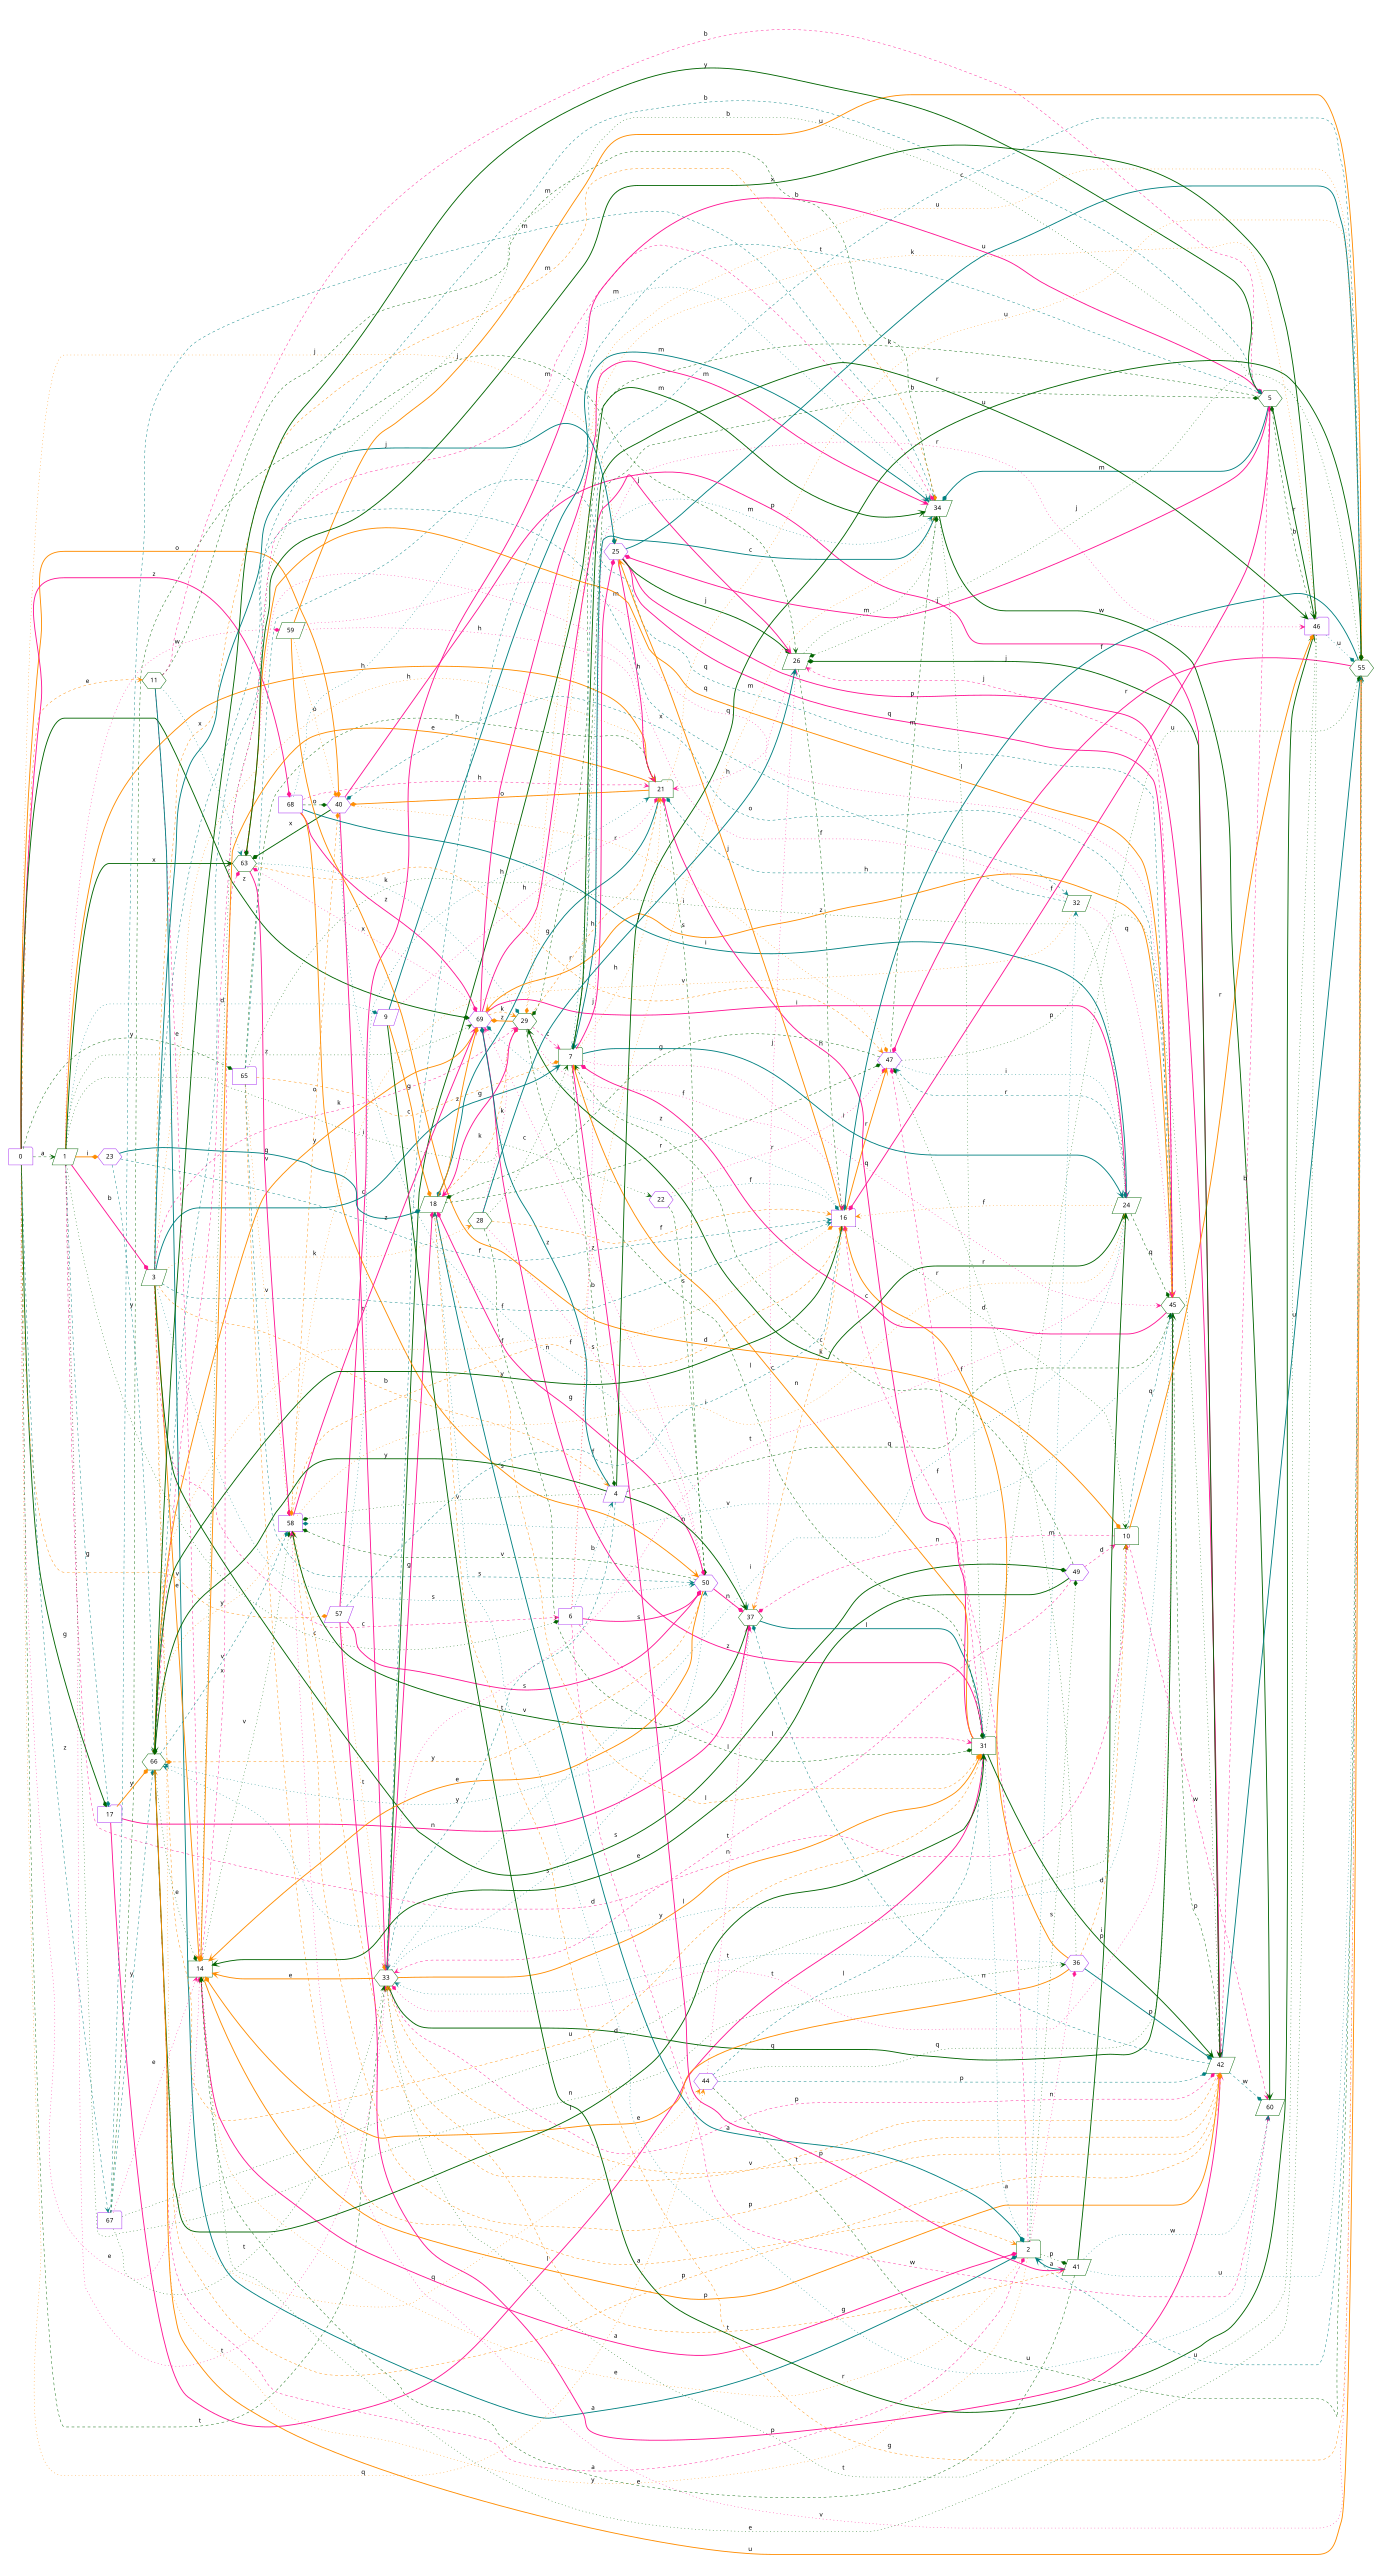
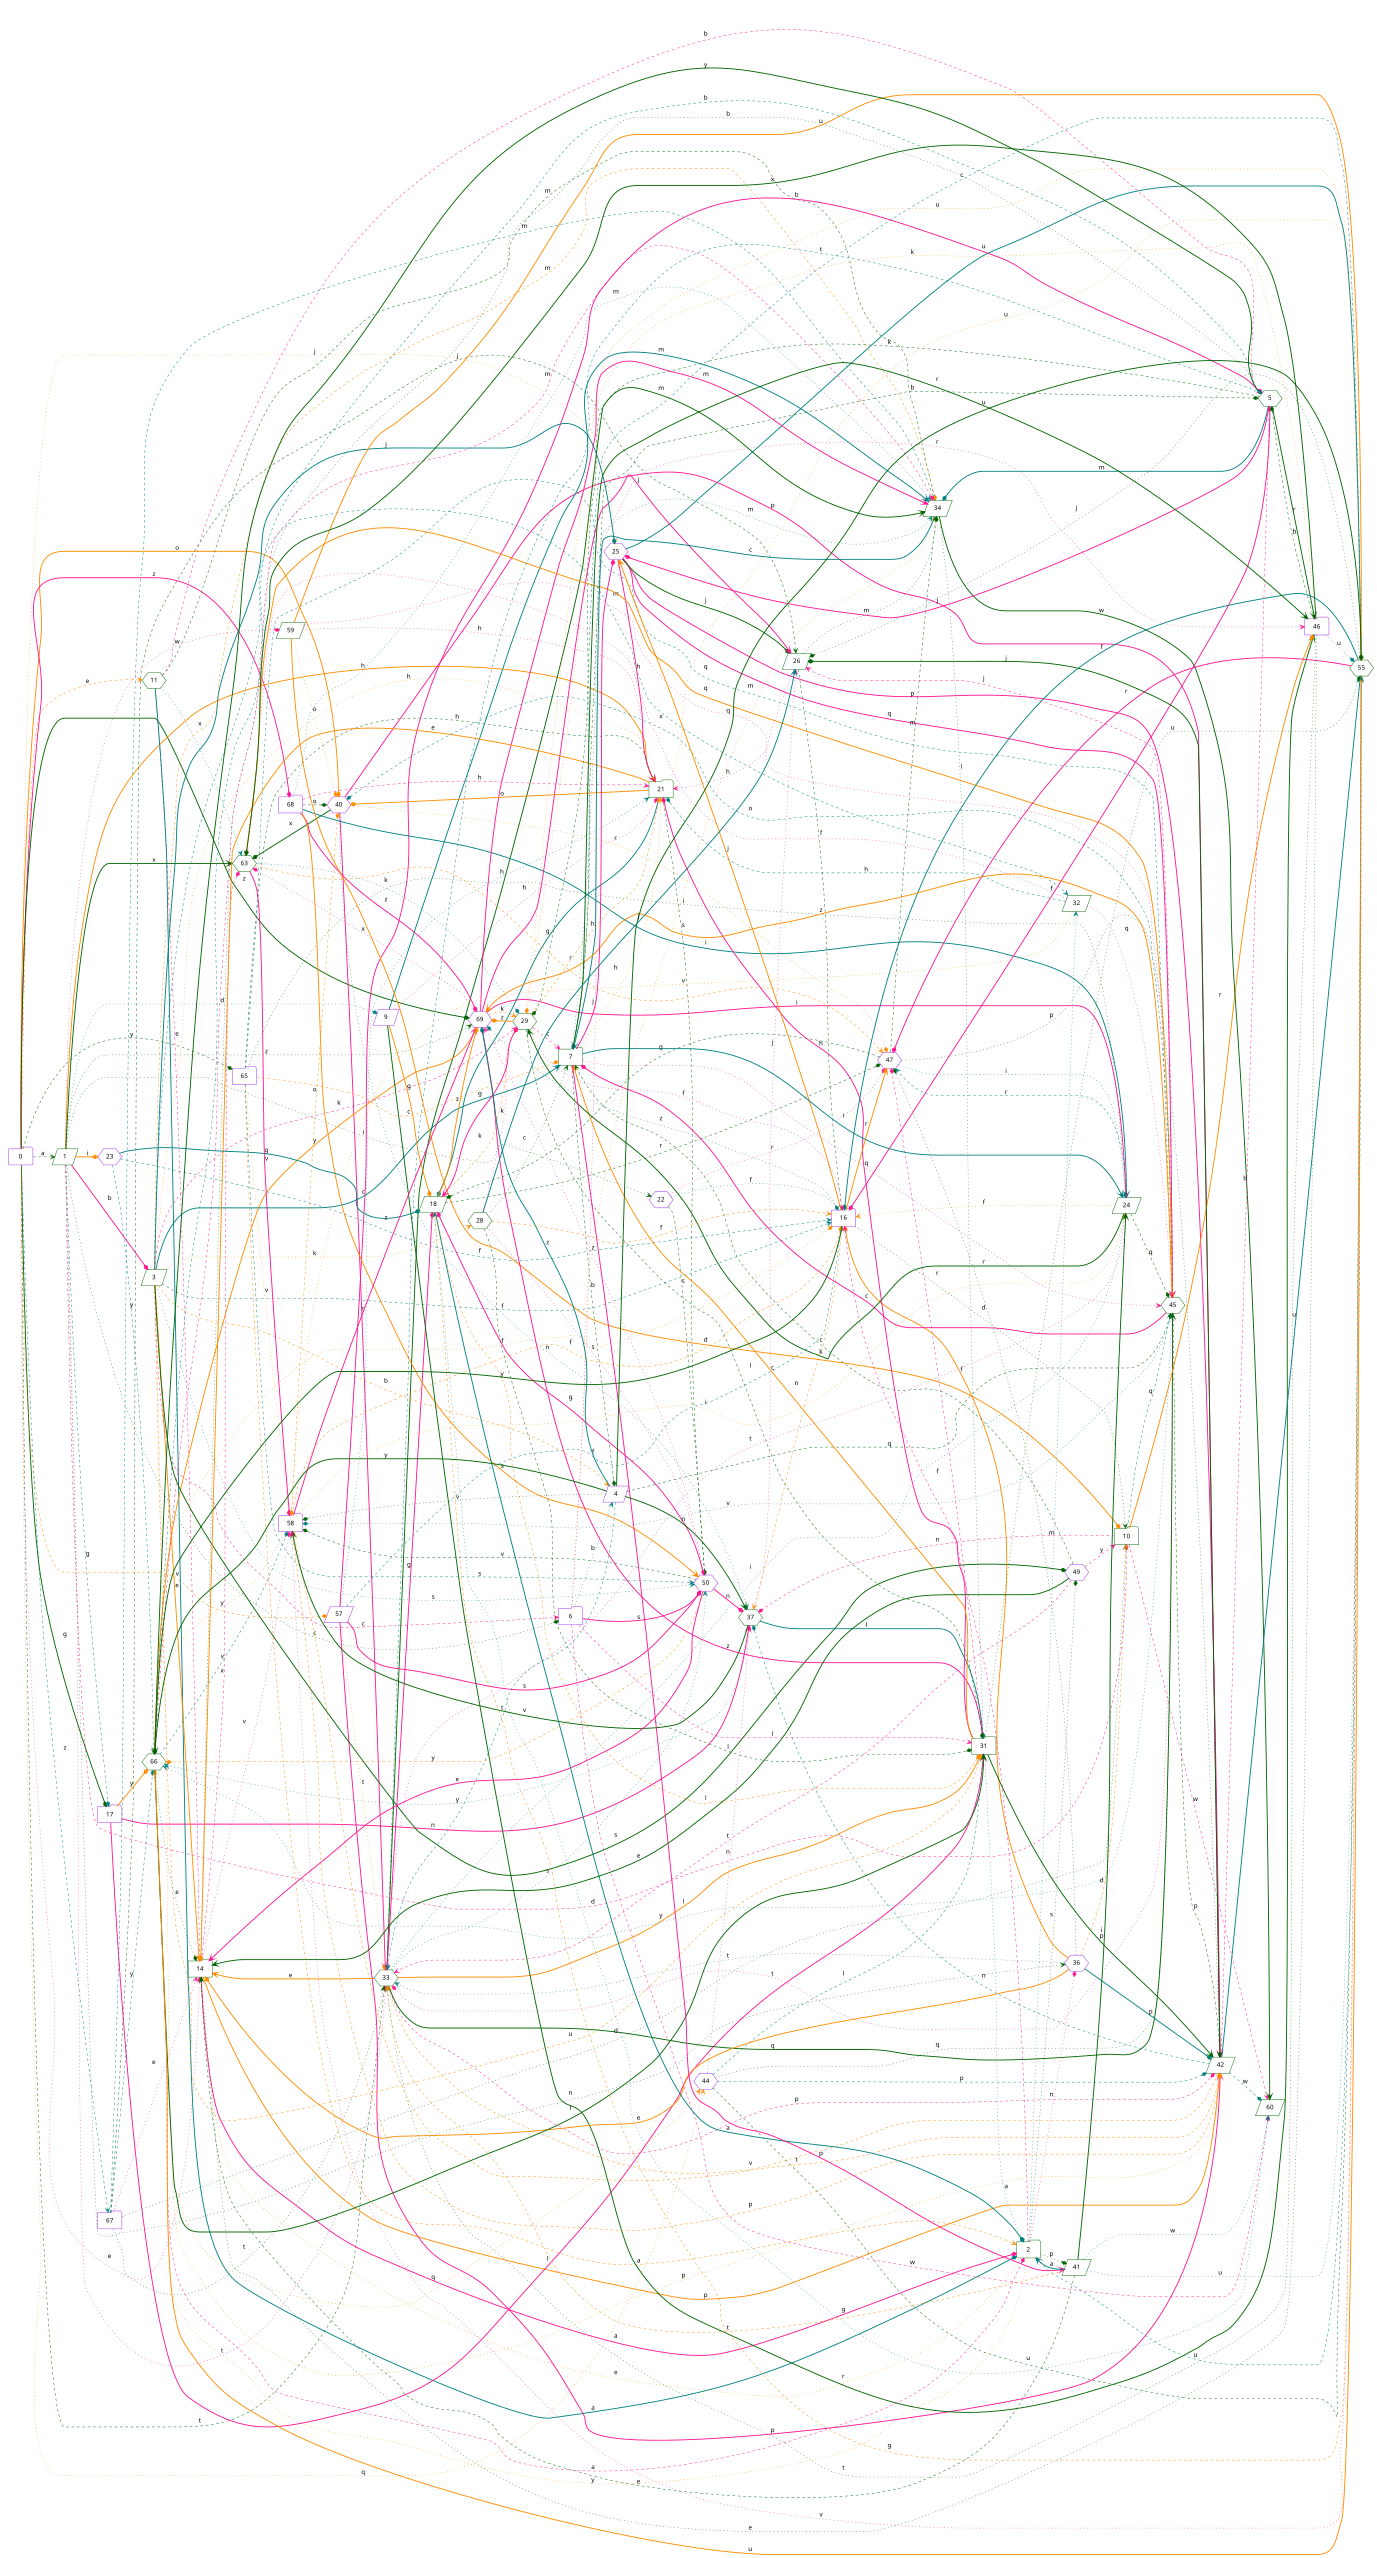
(1102, 1550) -> (1102, 1550)
(250, 1750) -> (250, 1750)
(481, 1781) -> (481, 1781)
(478, 2356) -> (478, 2356)
